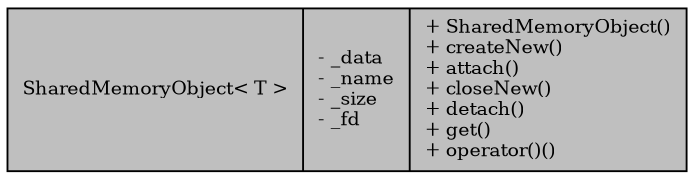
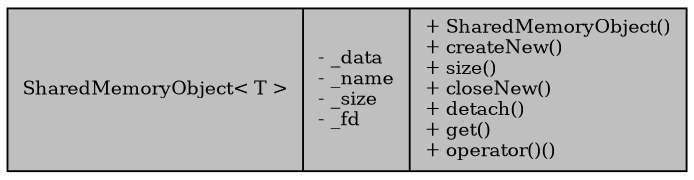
(472, 68) -> (461, 68)
